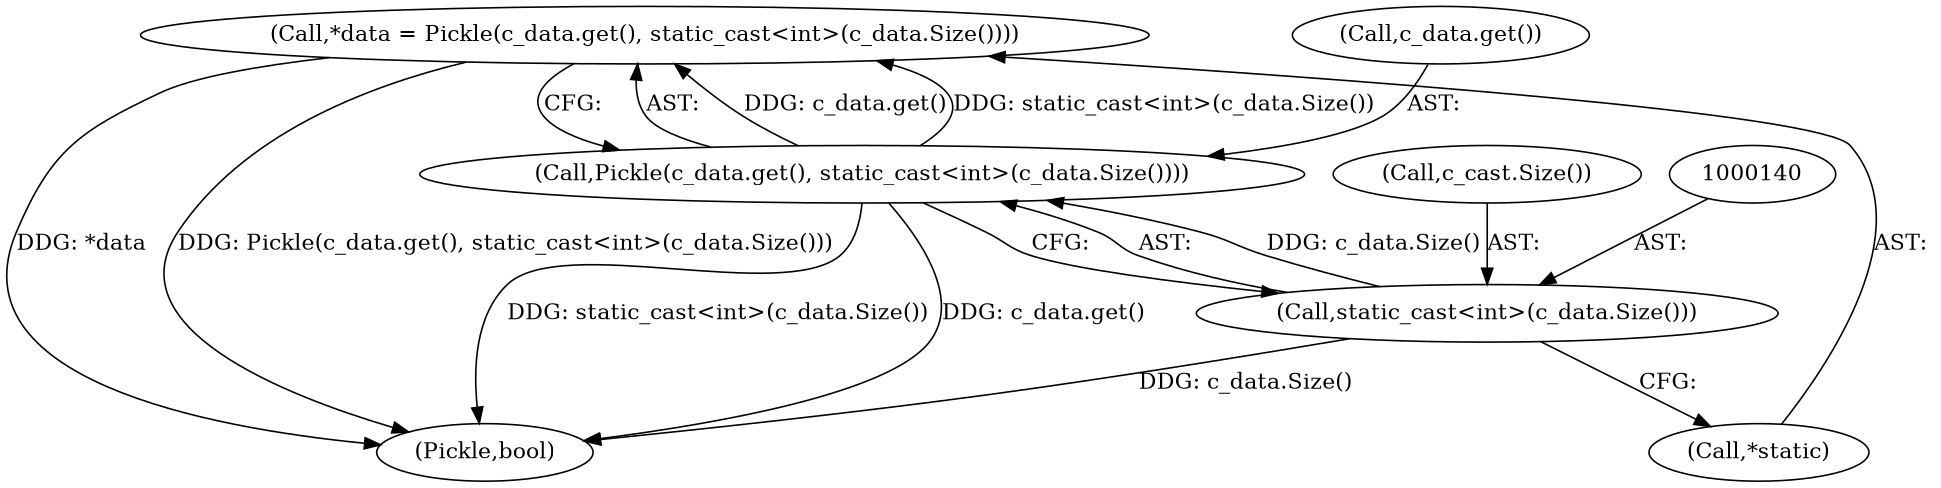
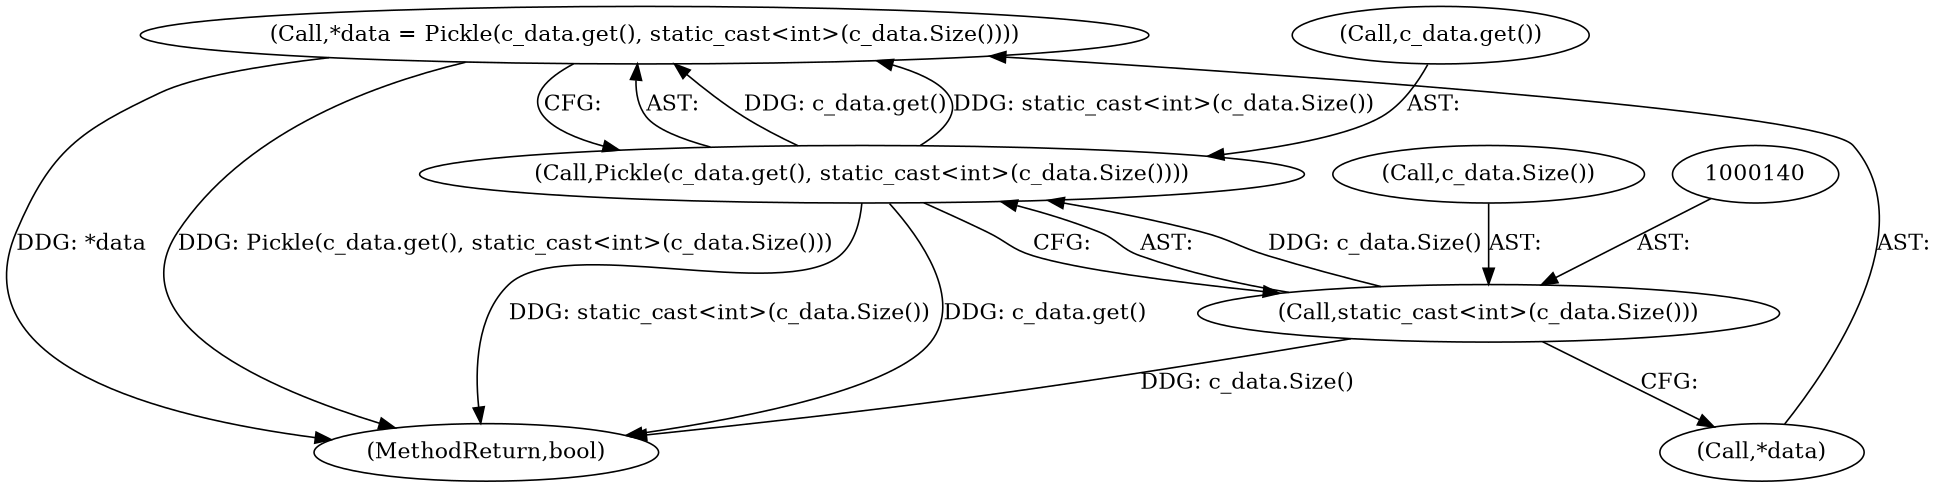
(1487, 174) -> (1489, 174)
(485, 452) -> (486, 452)
(1759, 452) -> (1762, 452)
